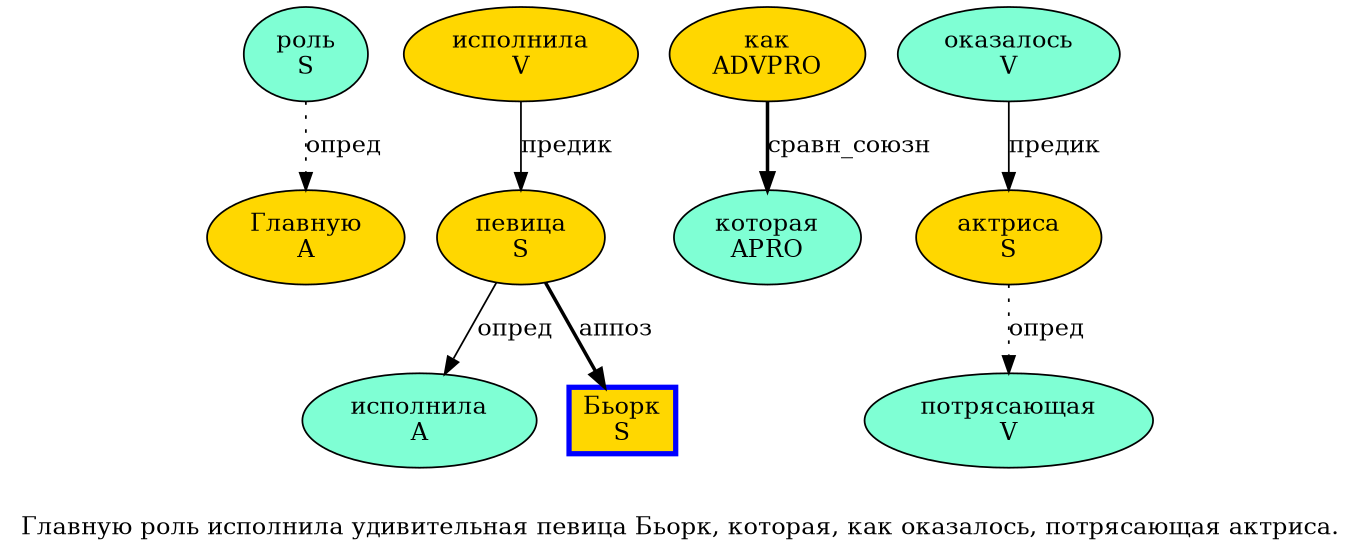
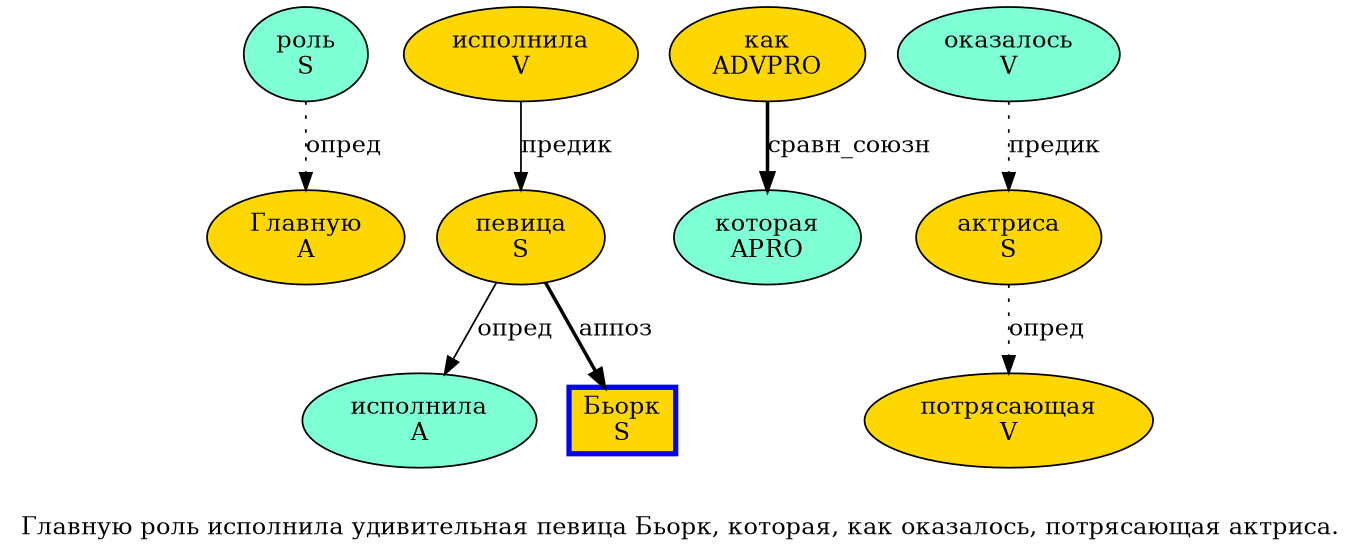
(1009, 137) -> (1009, 137)
(1009, 421) -> (1009, 421)
